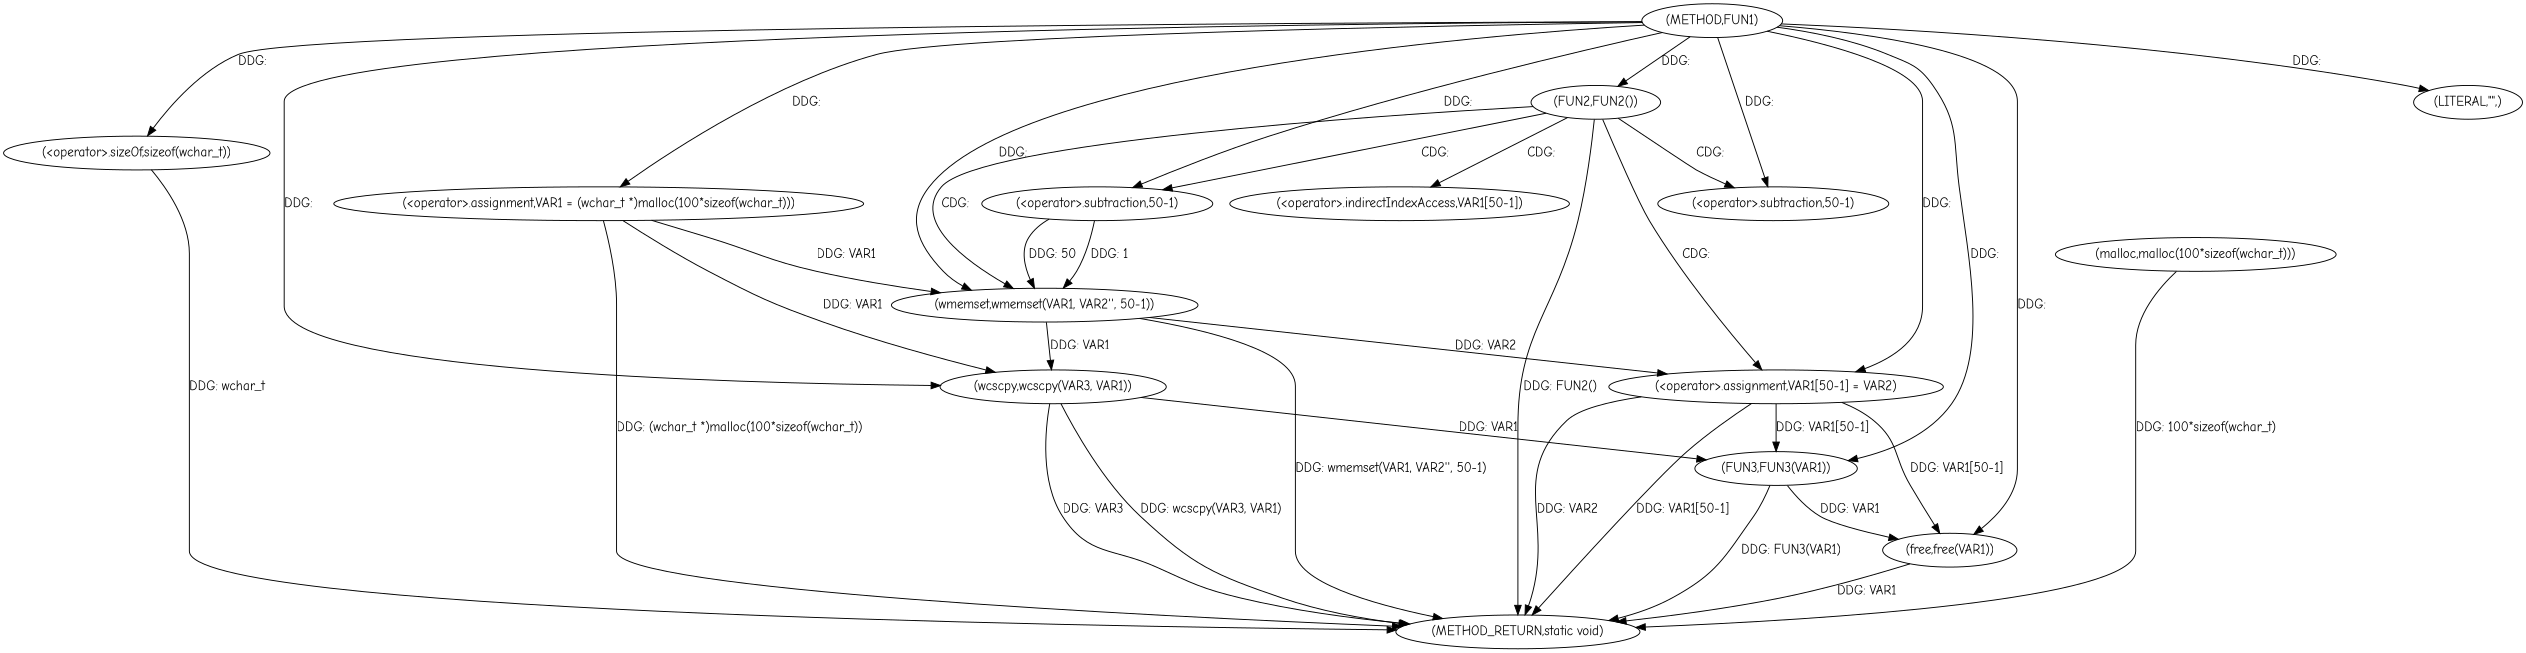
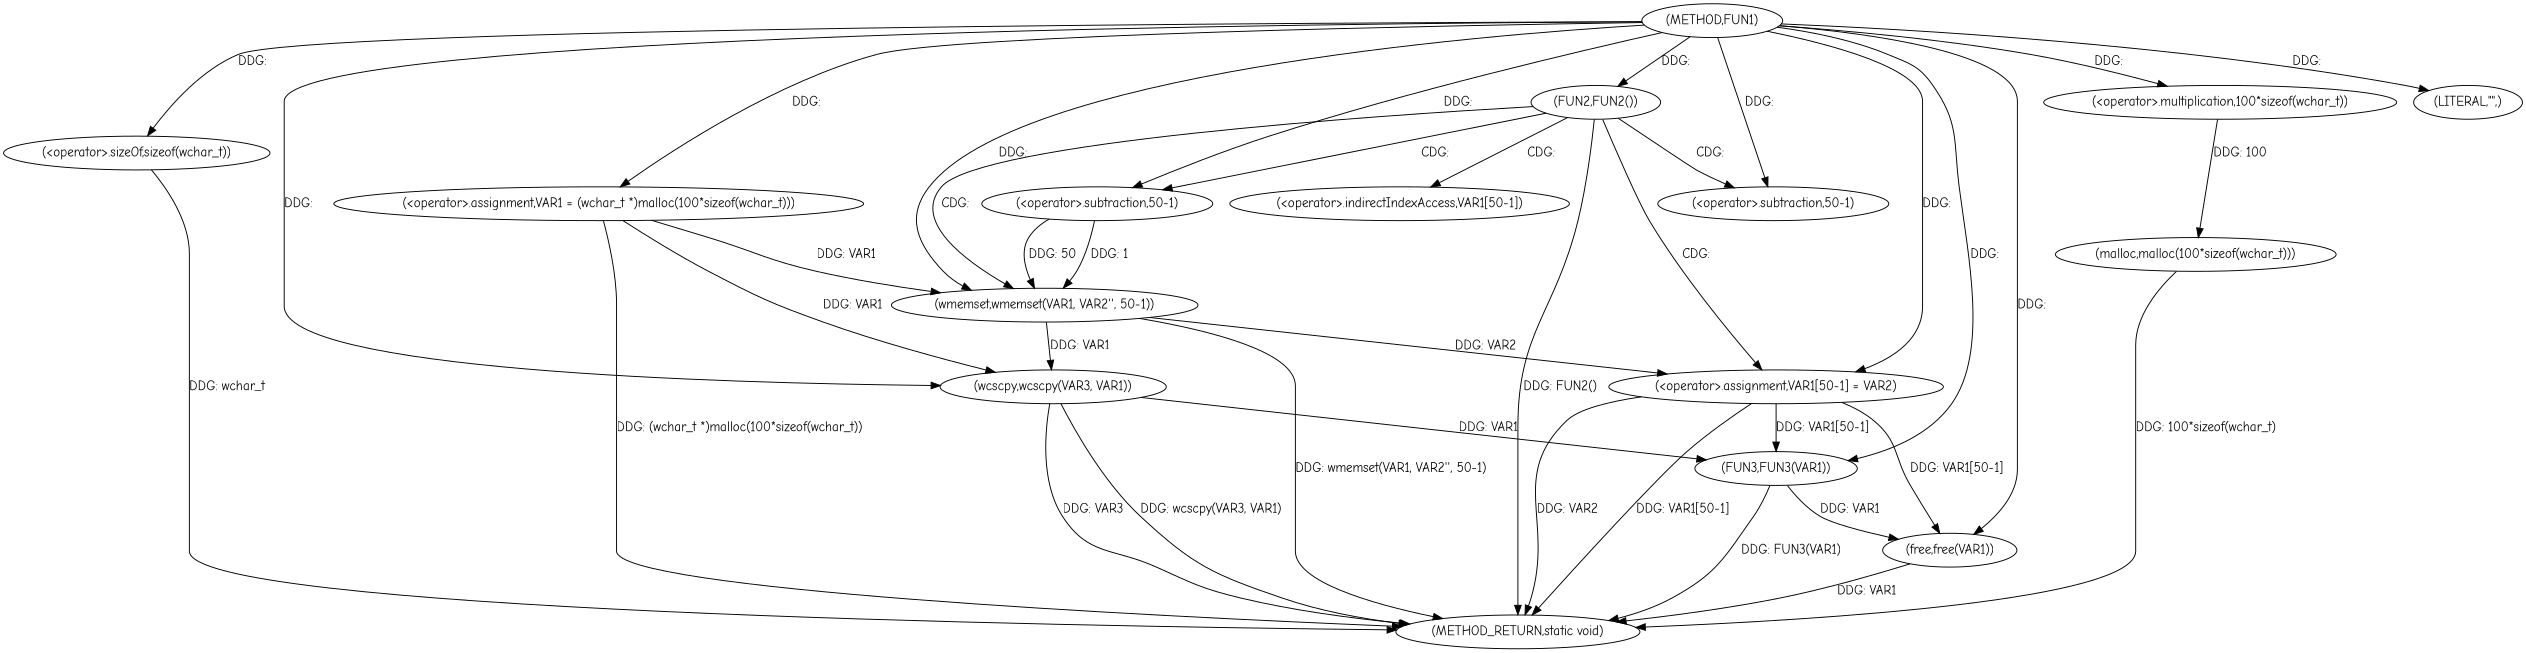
none -> (2220, 102)
